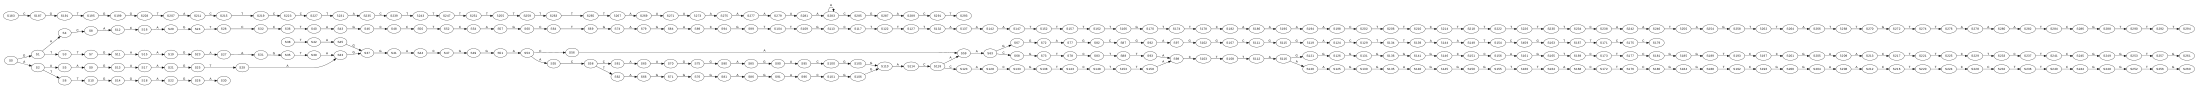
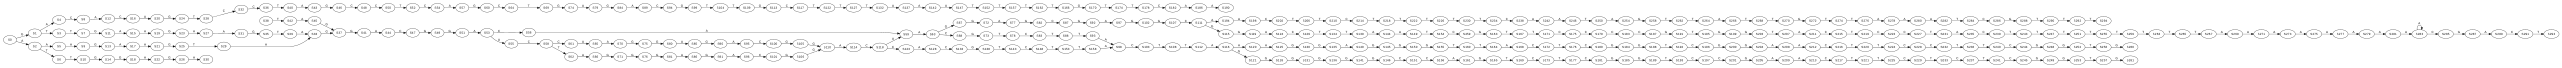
(1296, 29) -> (1211, 22)
none -> (1611, 34)
